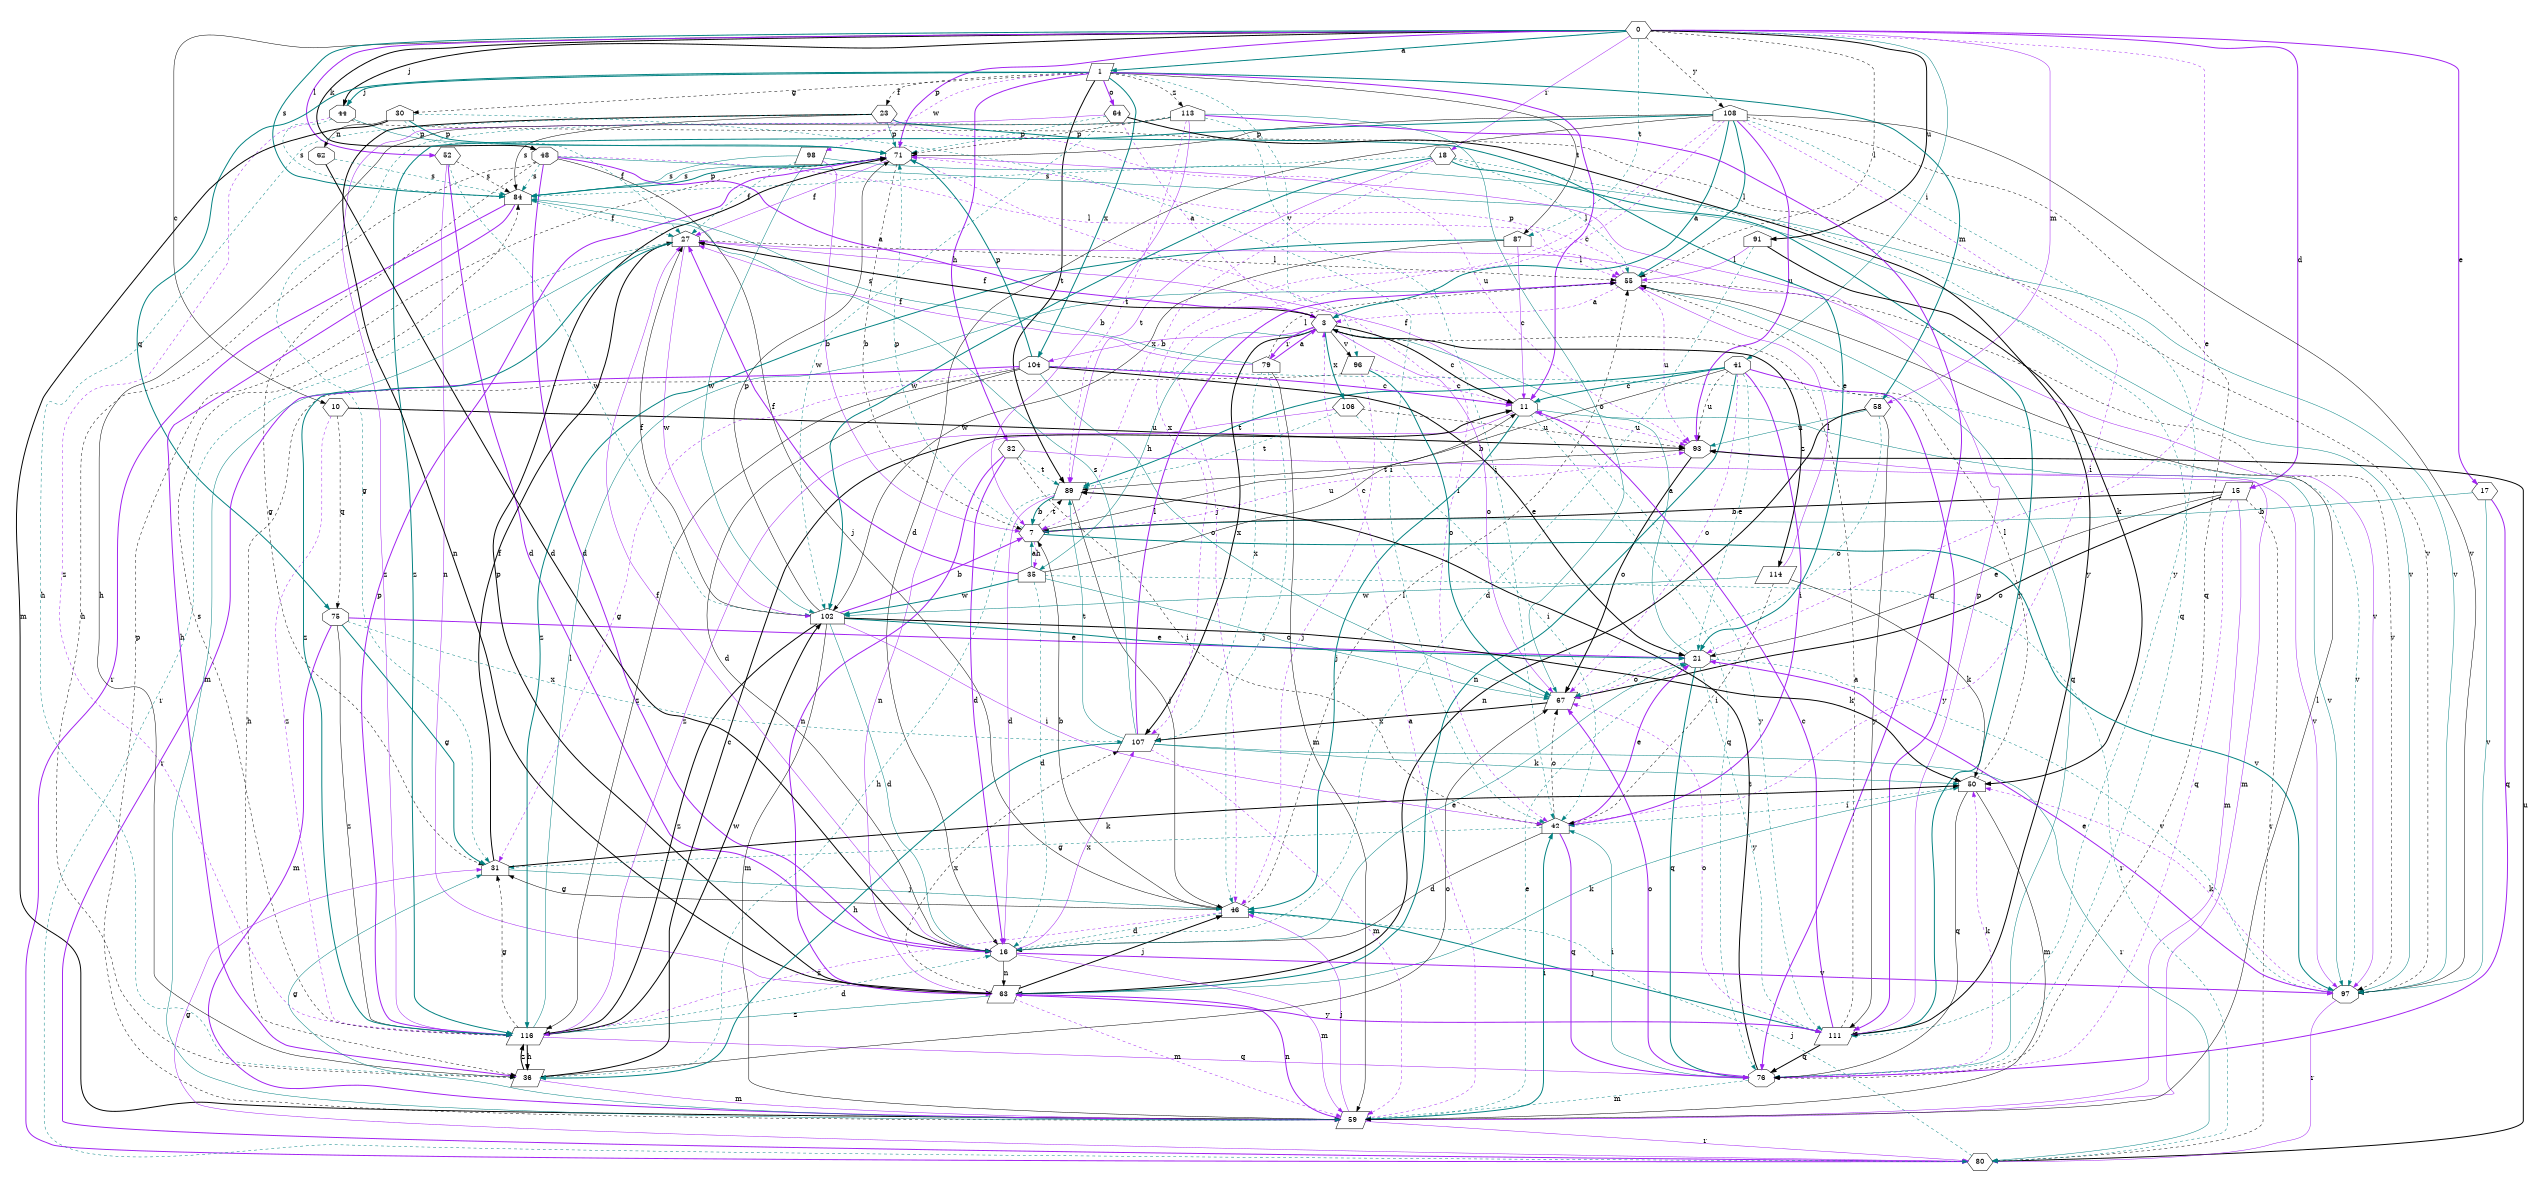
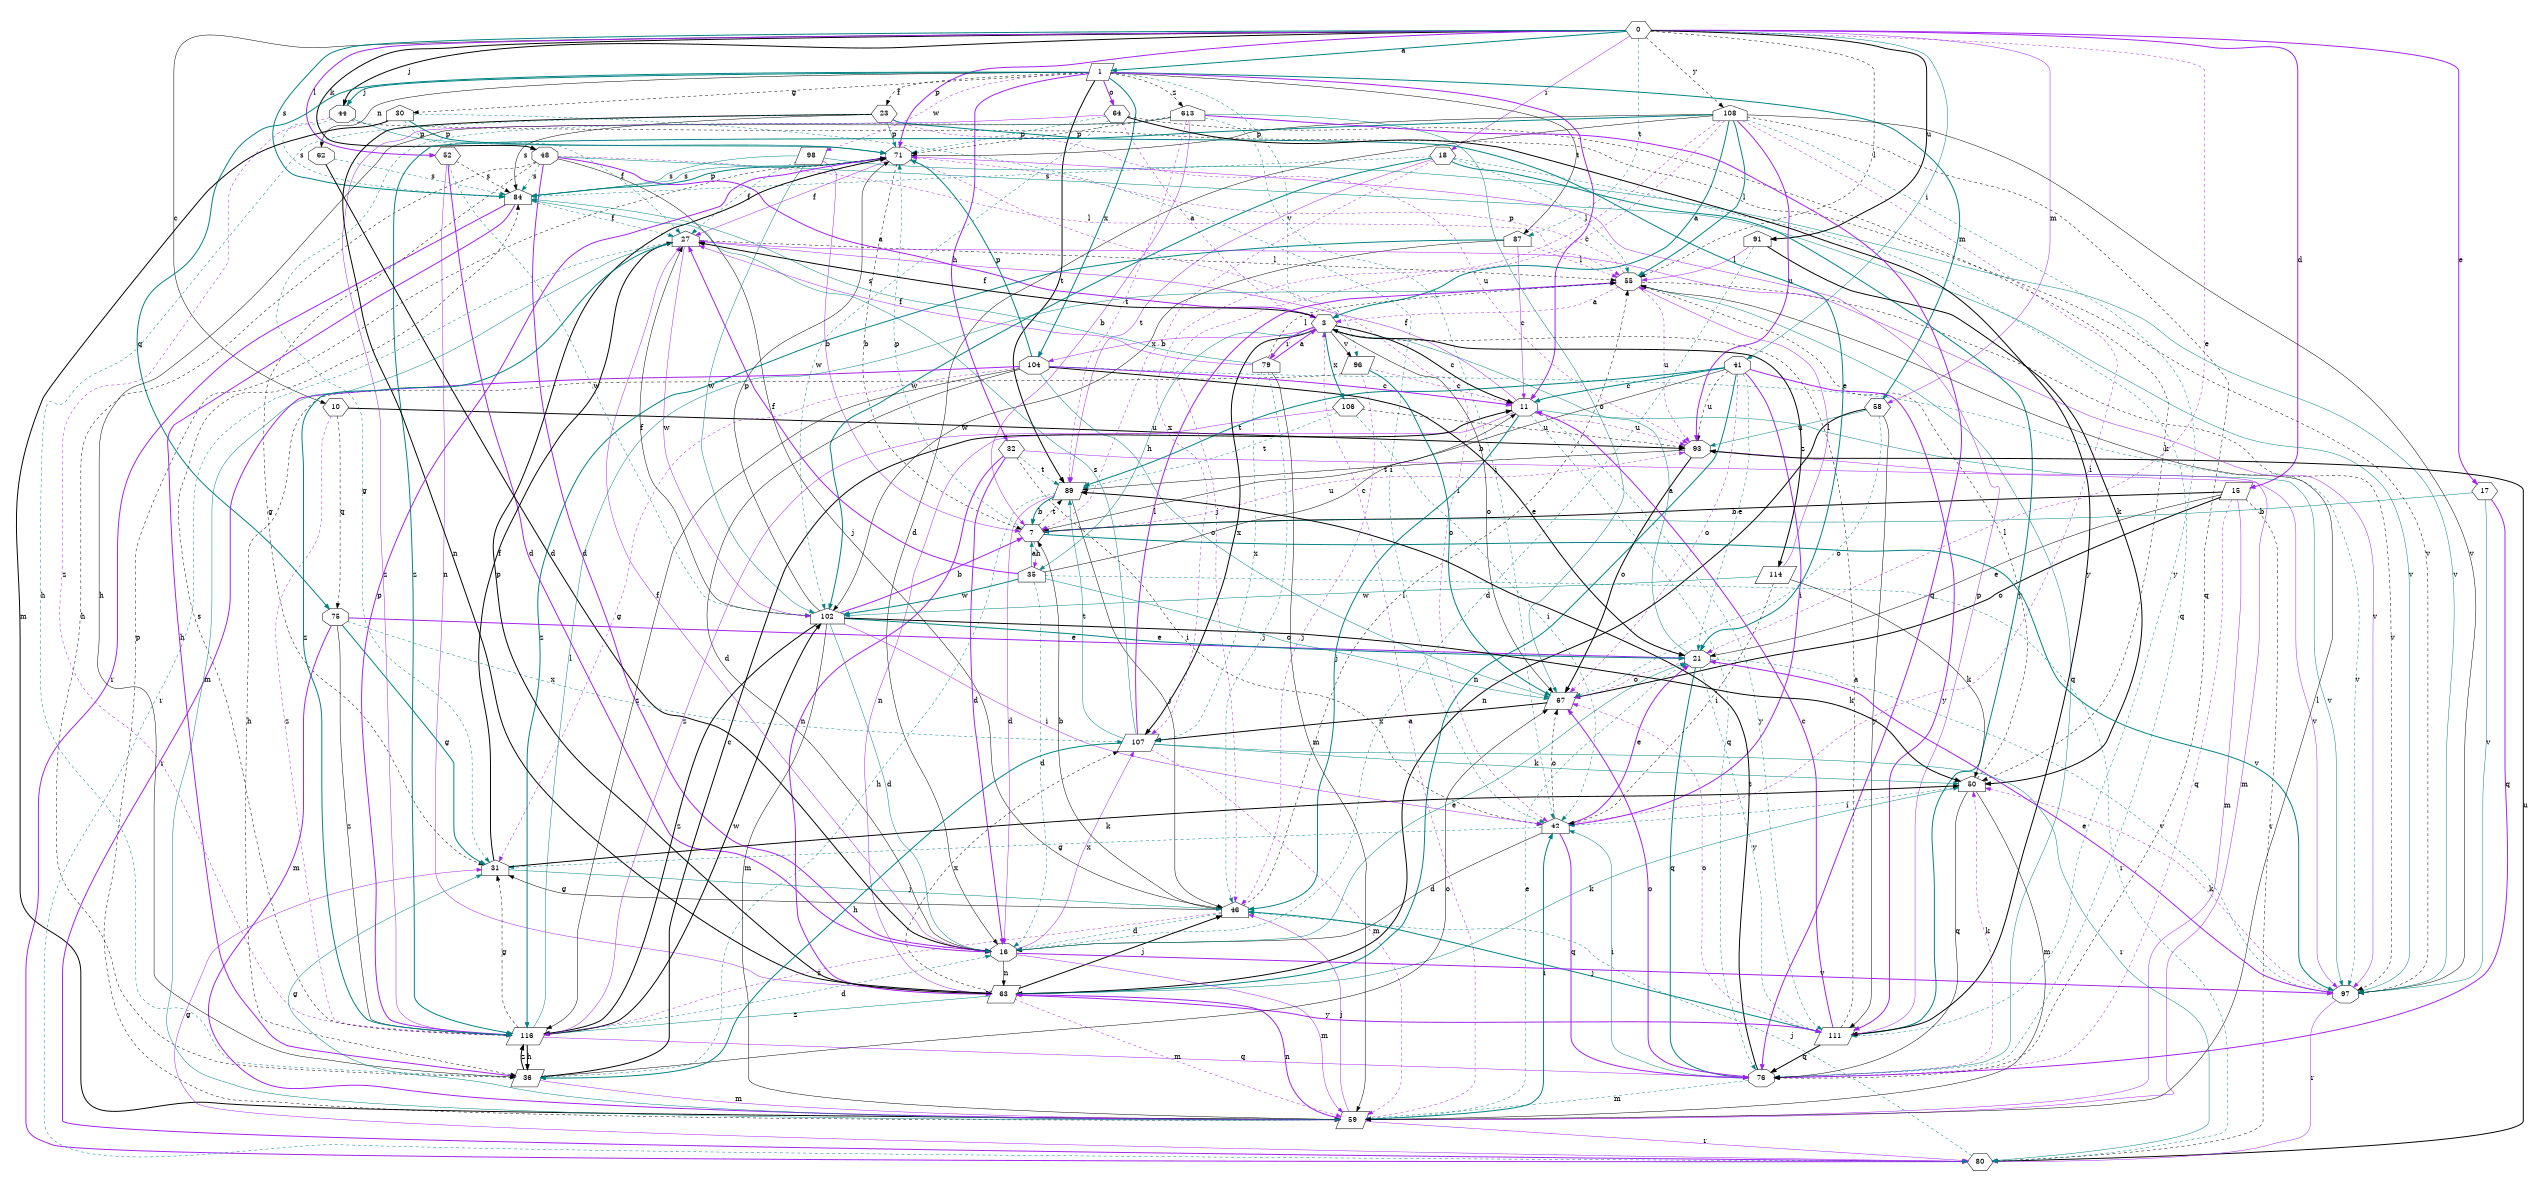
(1188, 114) -> (1188, 114)
(353, 125) -> (696, 79)
none -> (1929, 246)
(1486, 488) -> (1486, 488)
